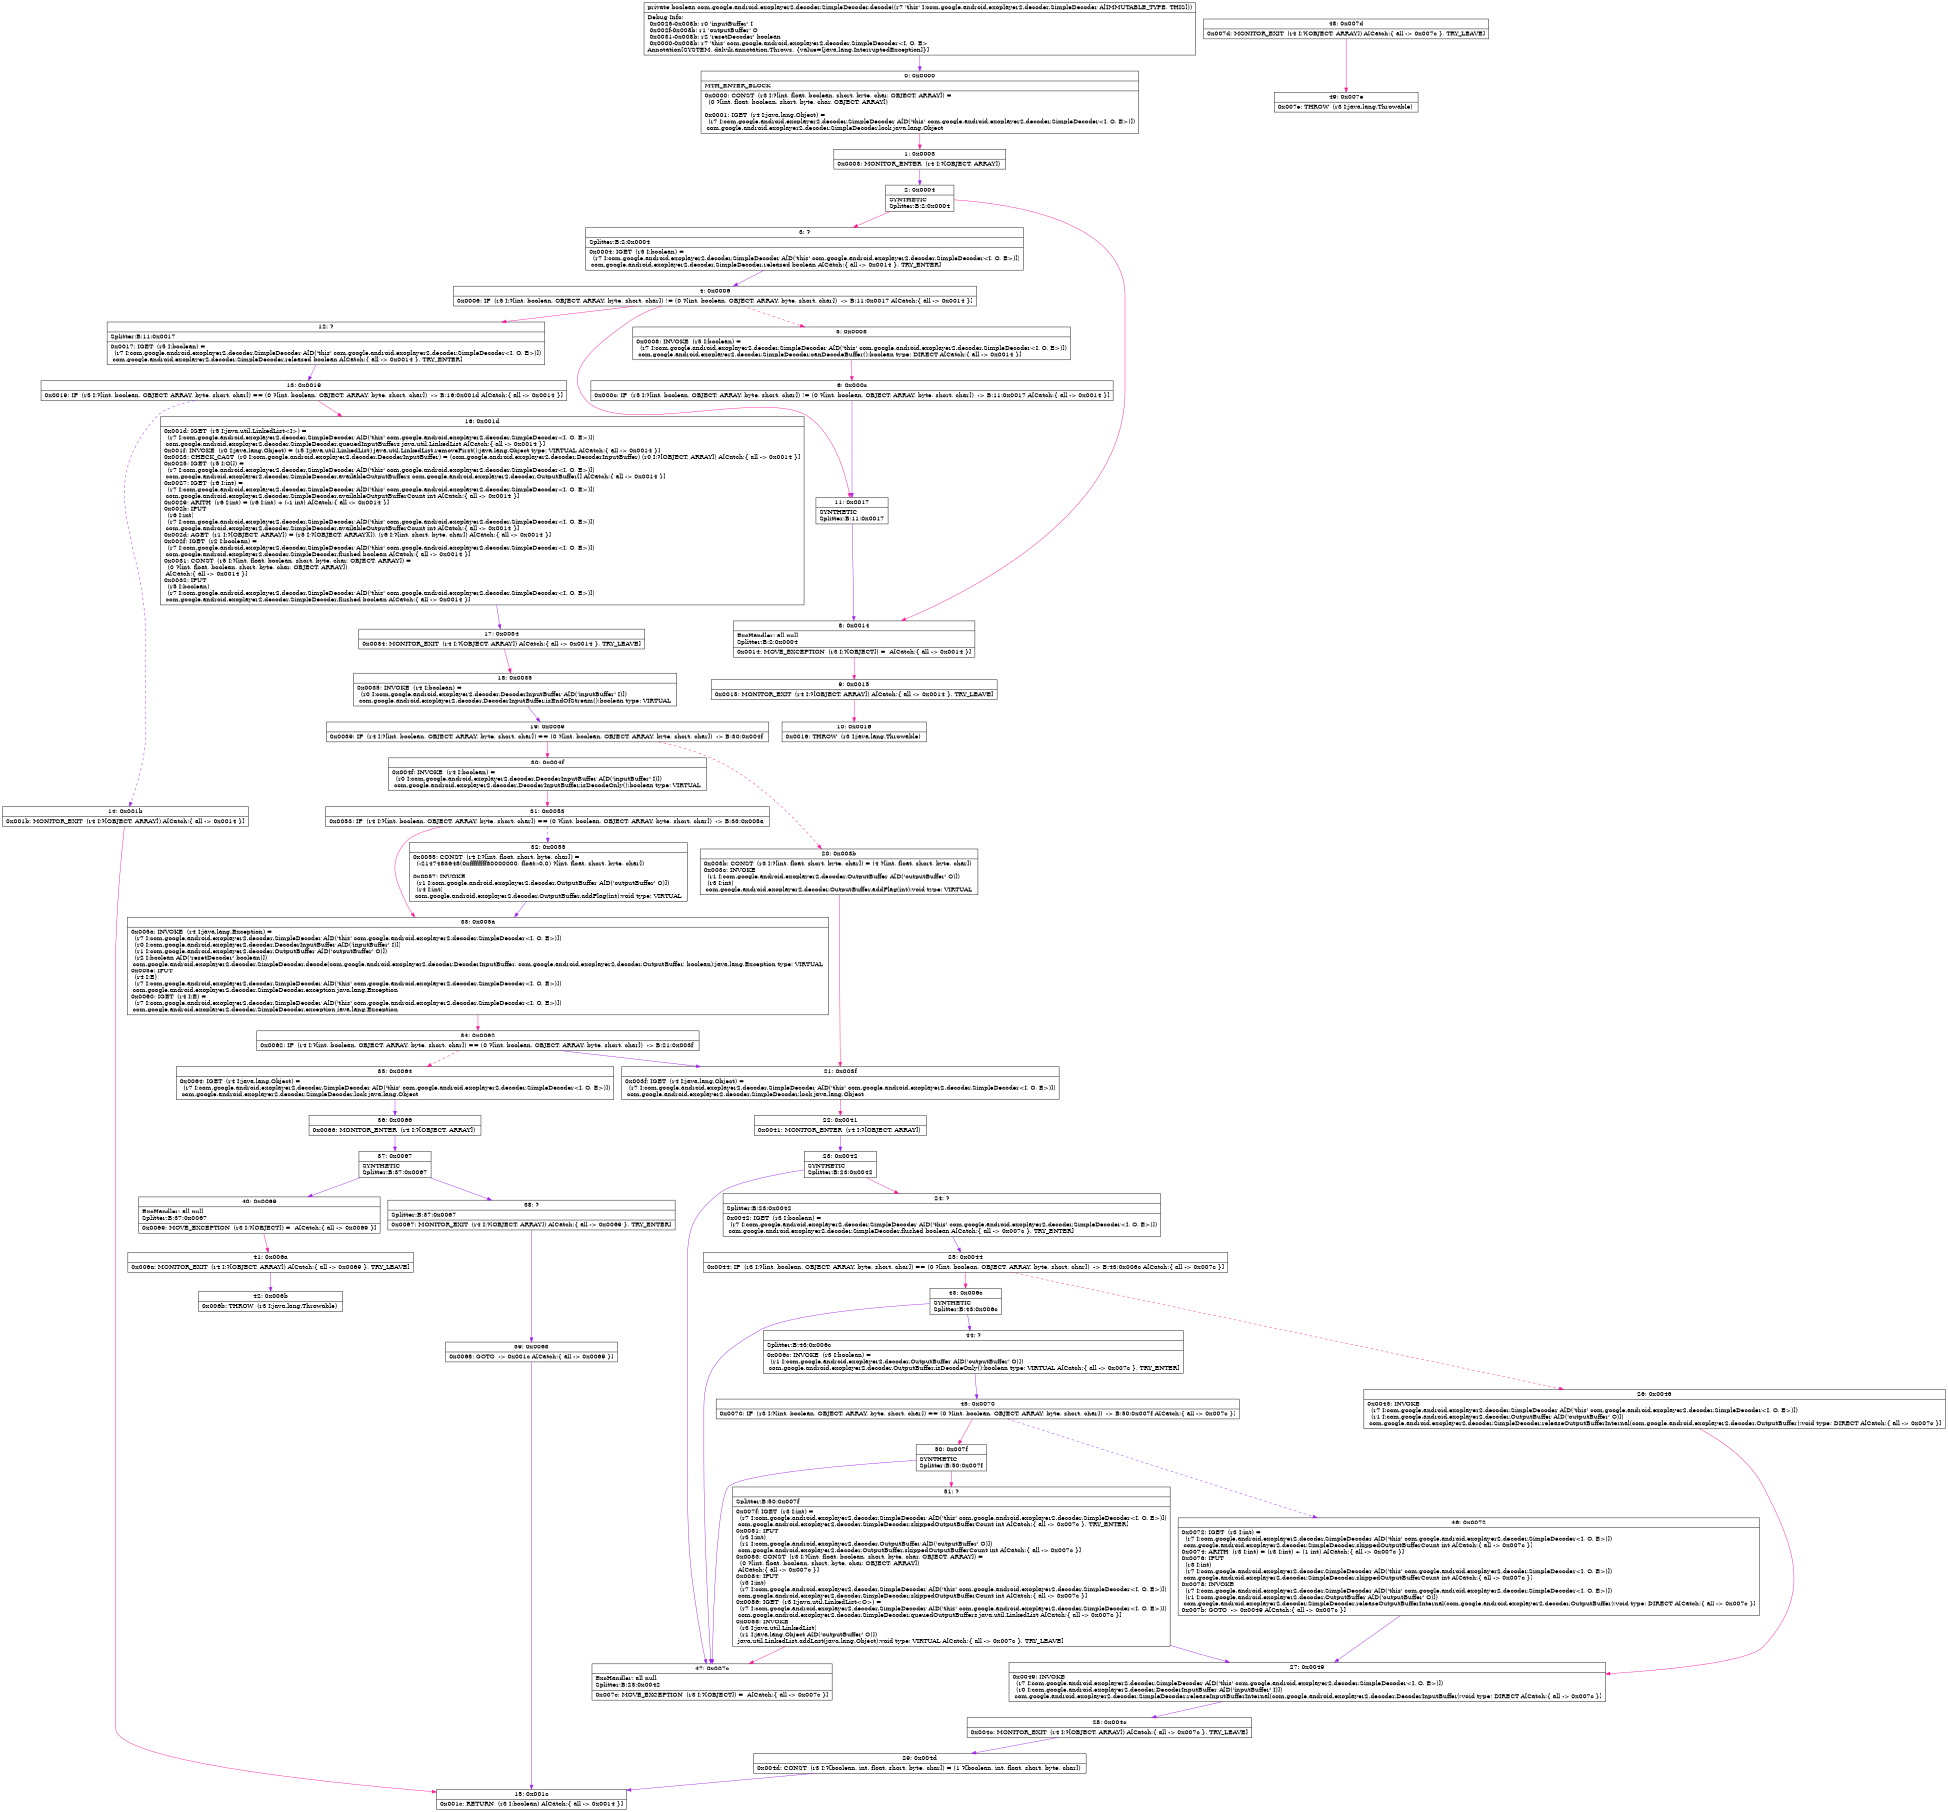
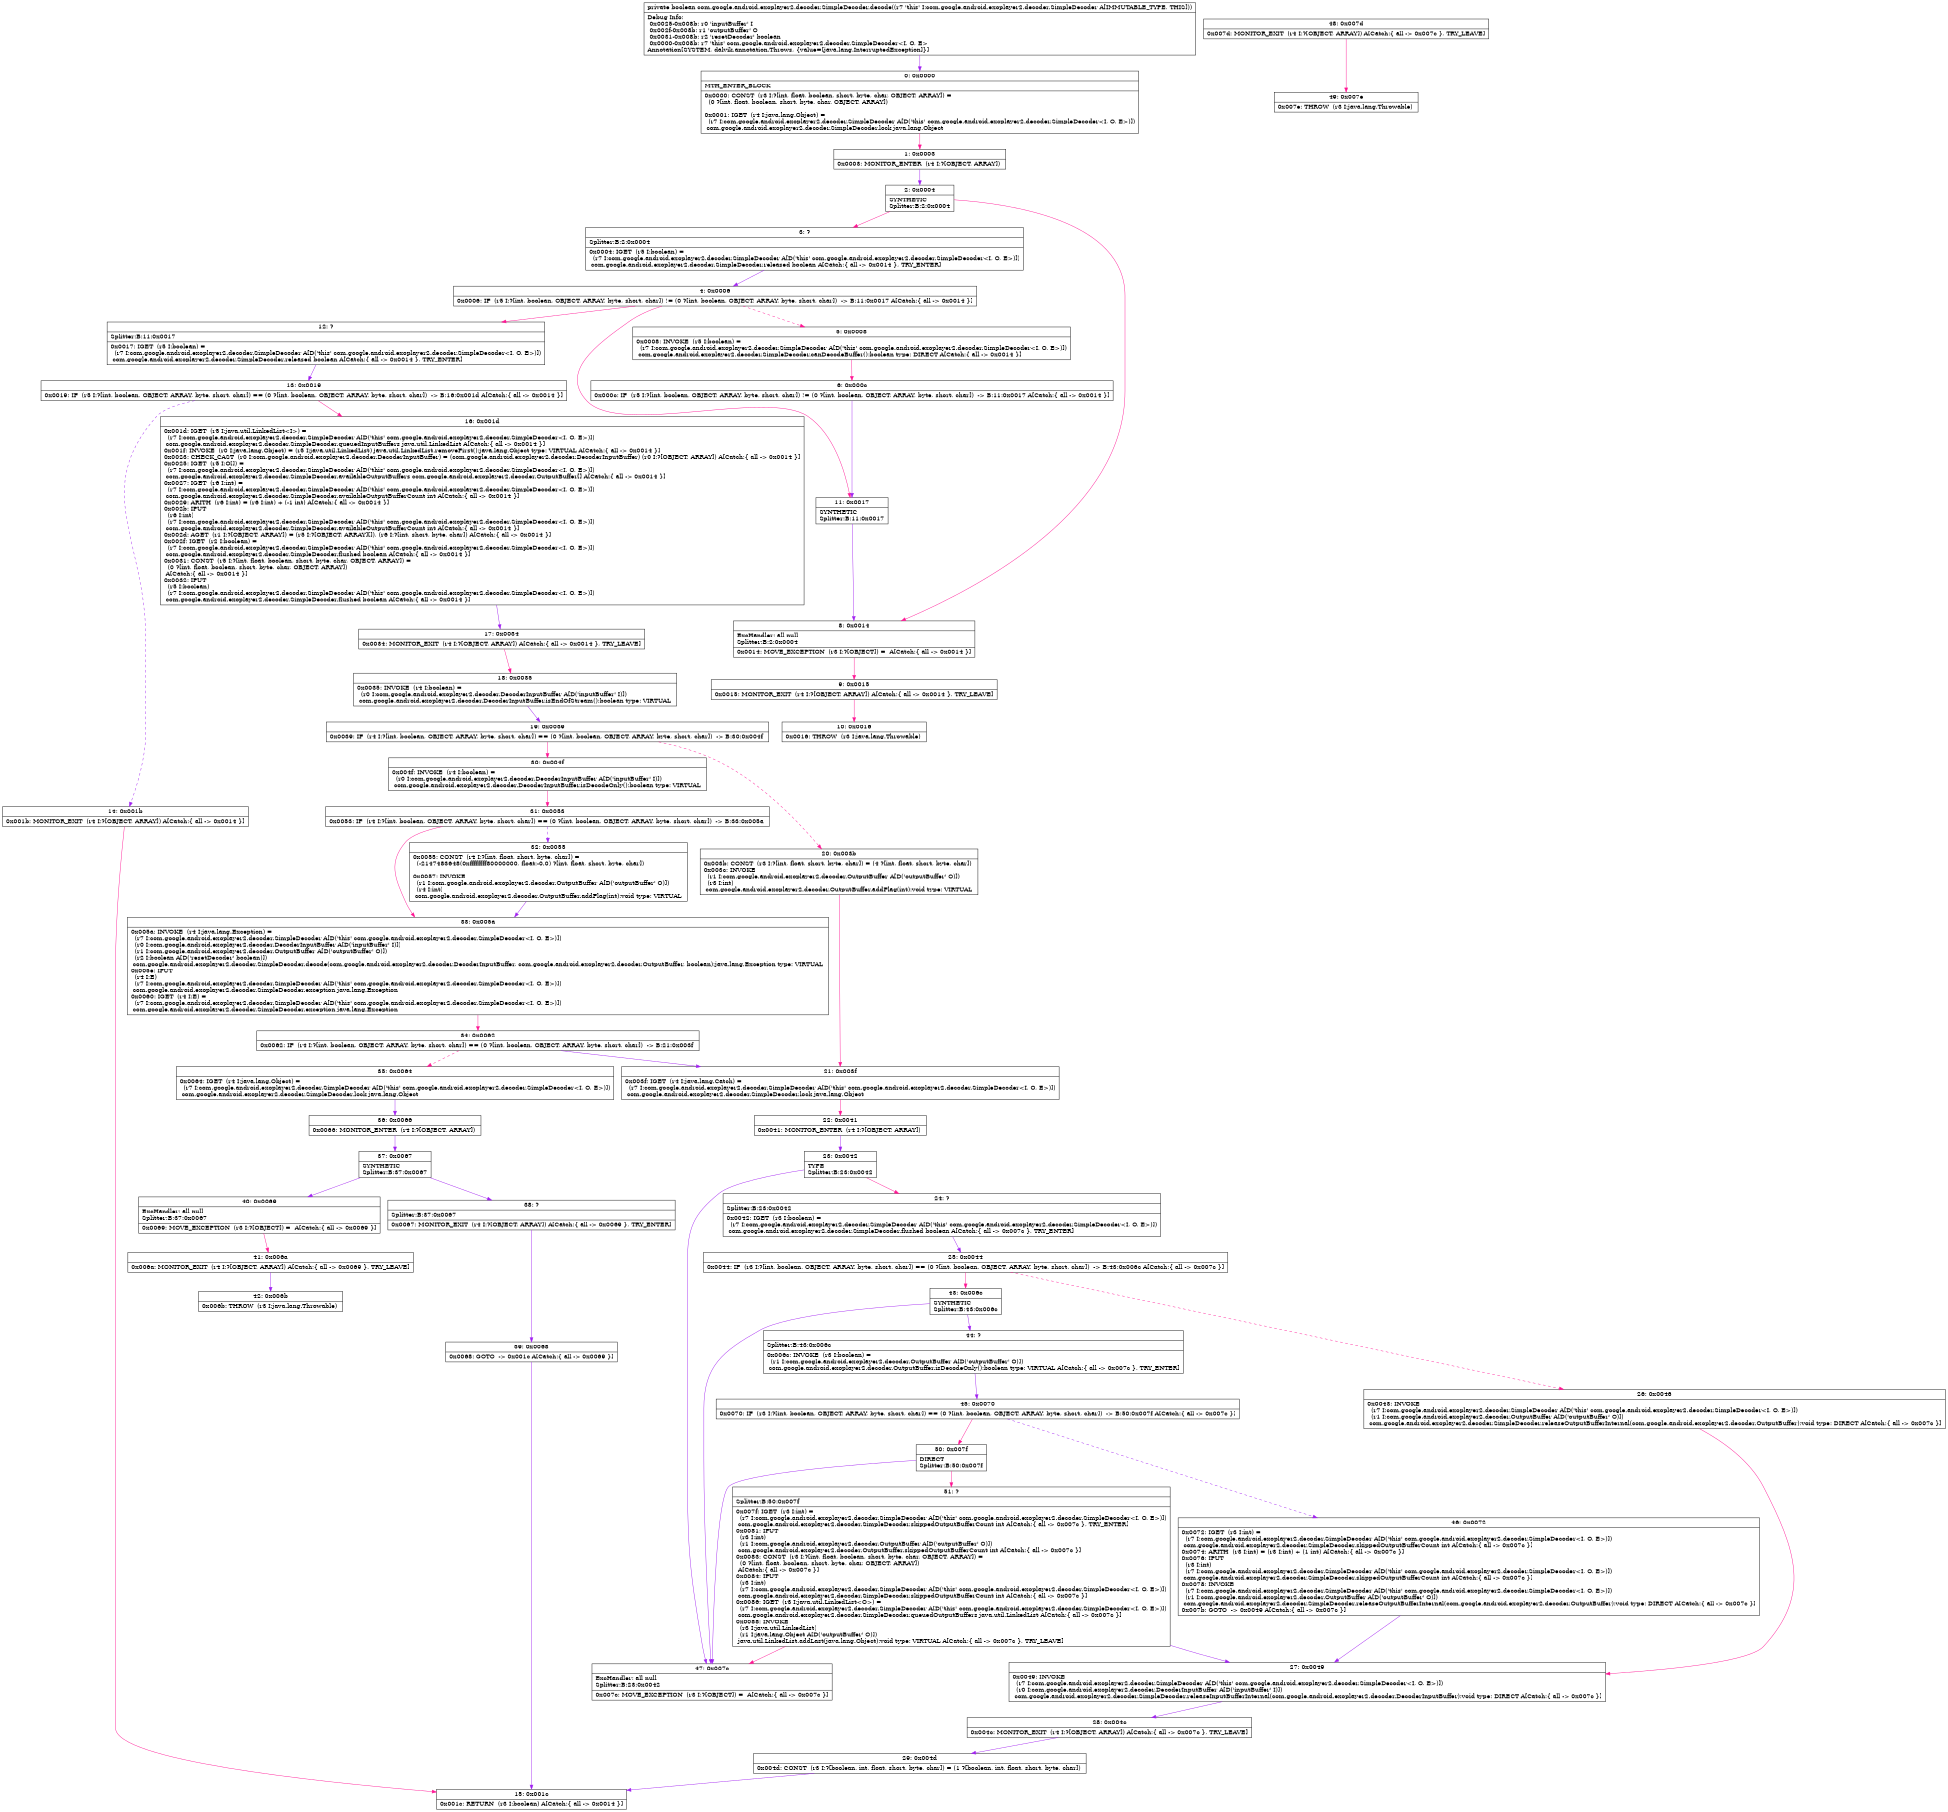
(686, 1081) -> (685, 1081)
(827, 1166) -> (816, 1166)
(939, 1459) -> (932, 1459)
